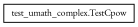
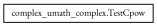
(69, 13) -> (78, 13)
